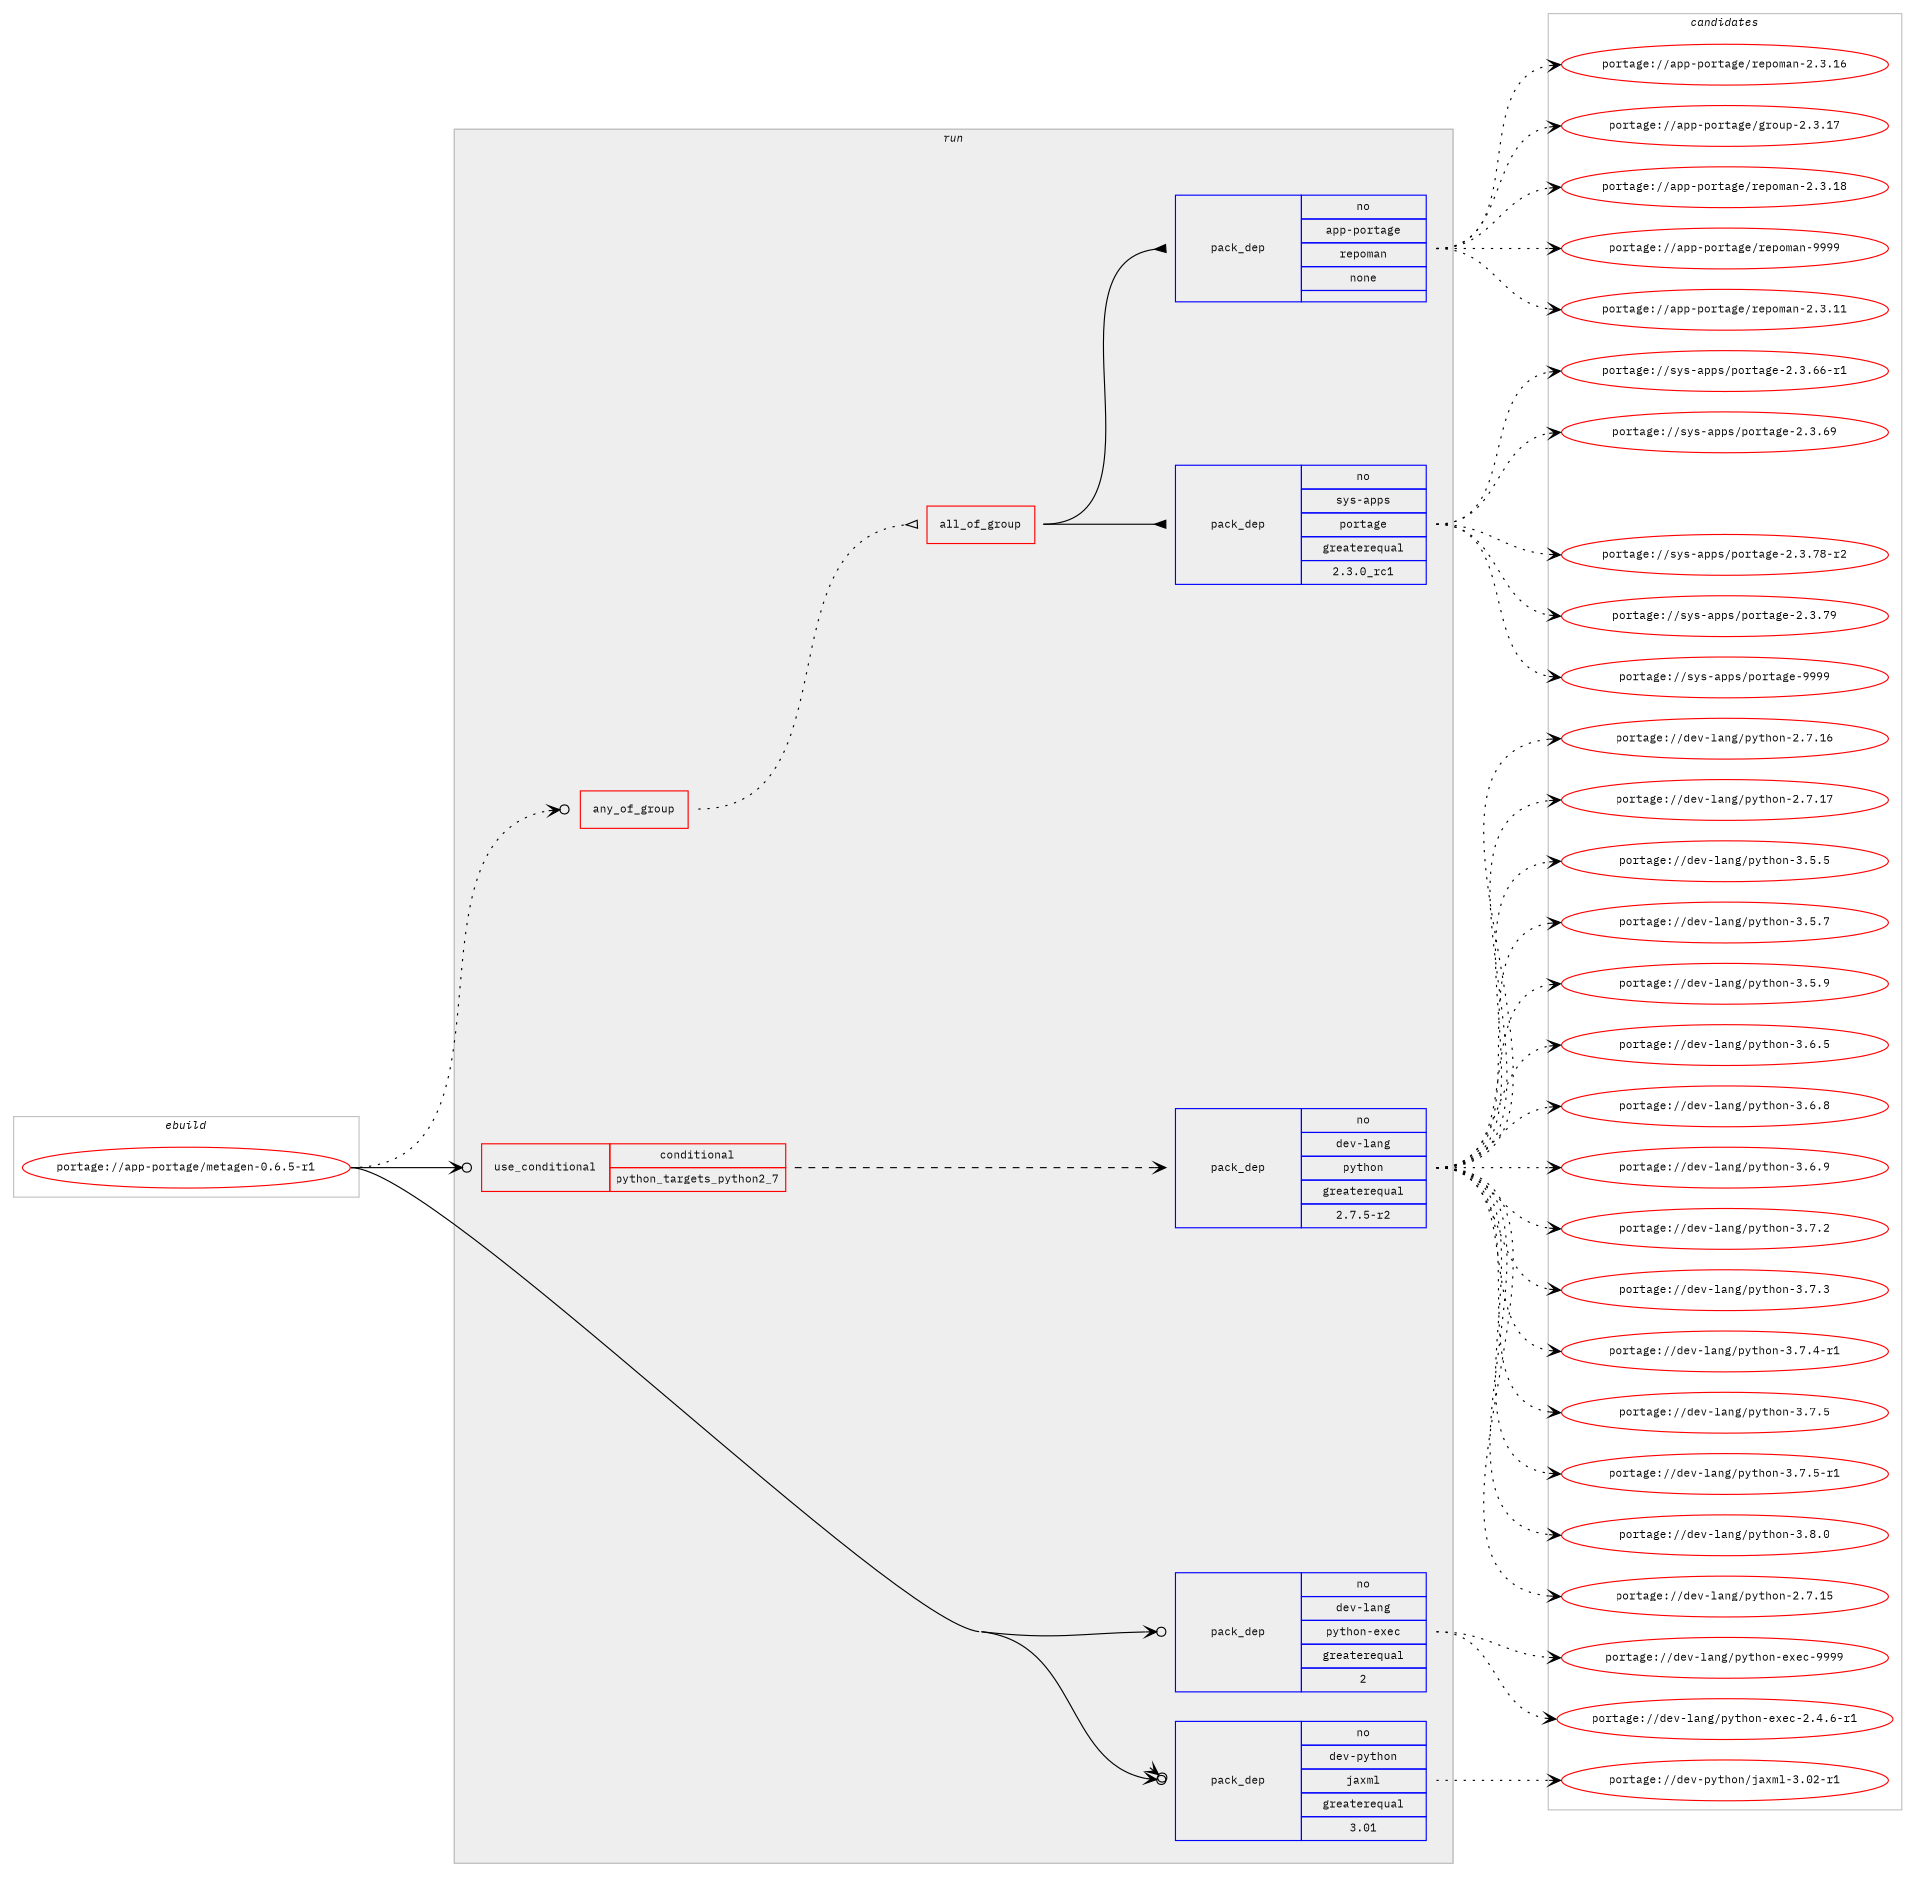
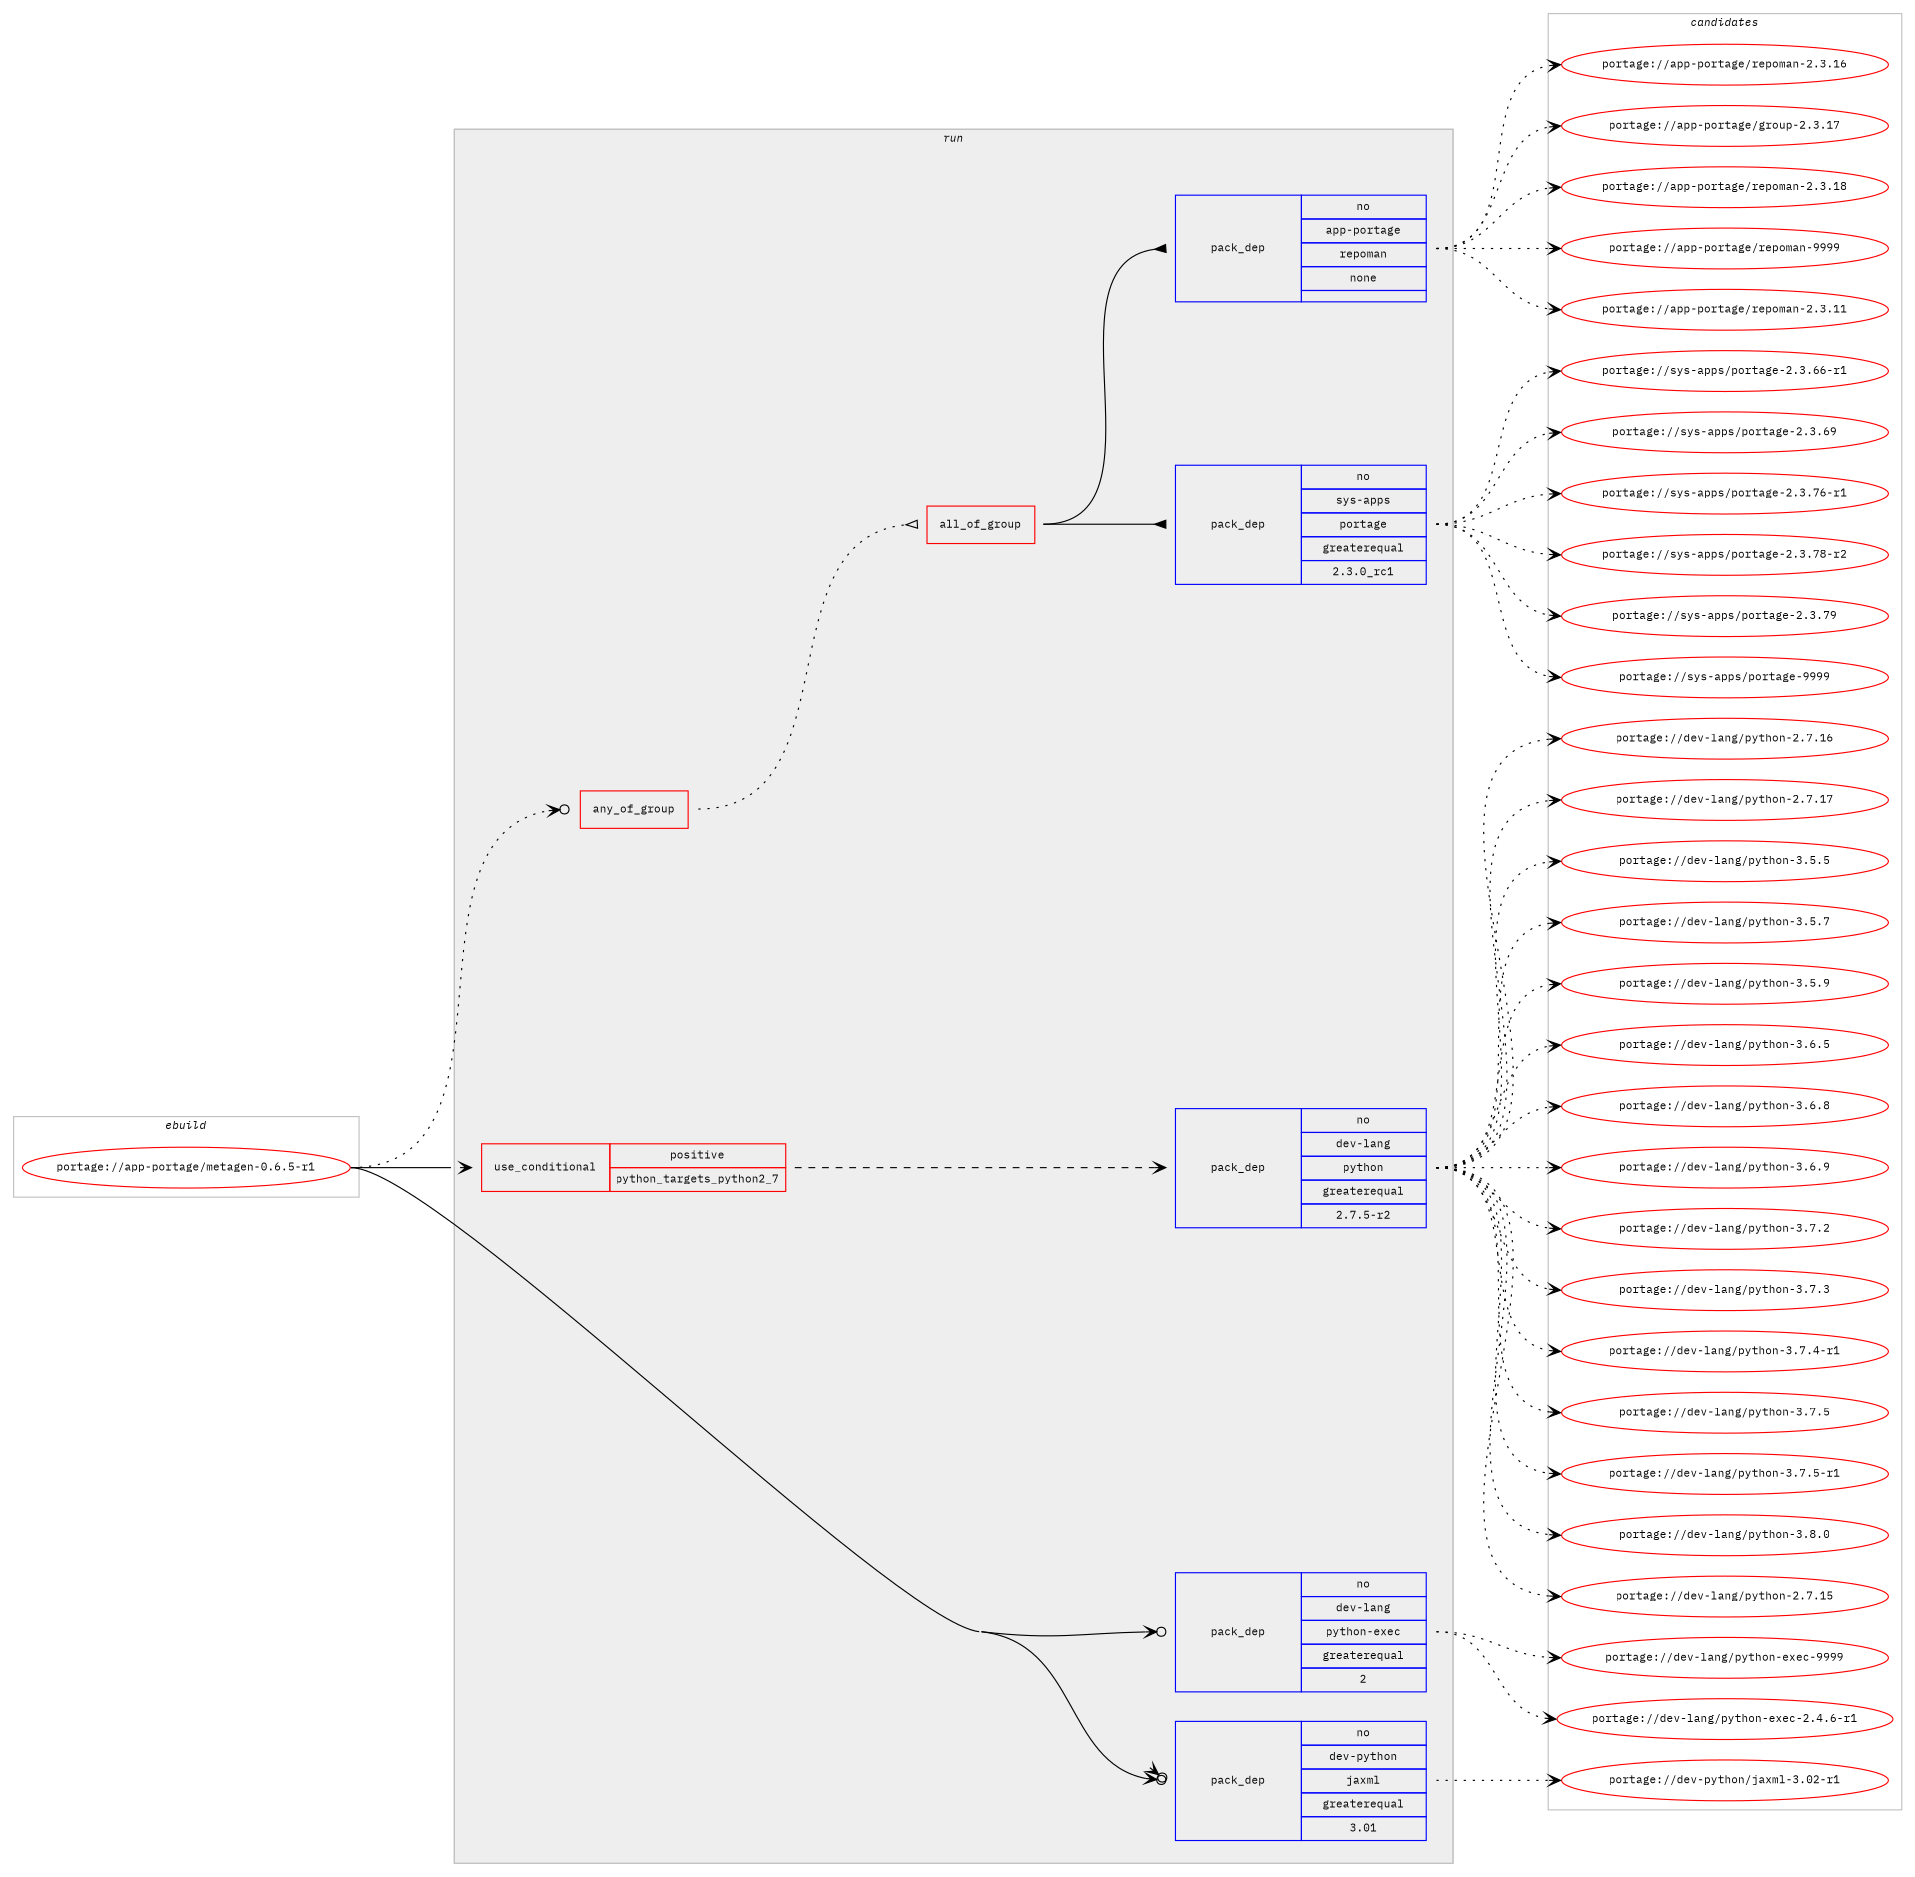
none -> (1725, 494)
(698, 1155) -> (698, 1155)
(401, 1168) -> (401, 1168)
